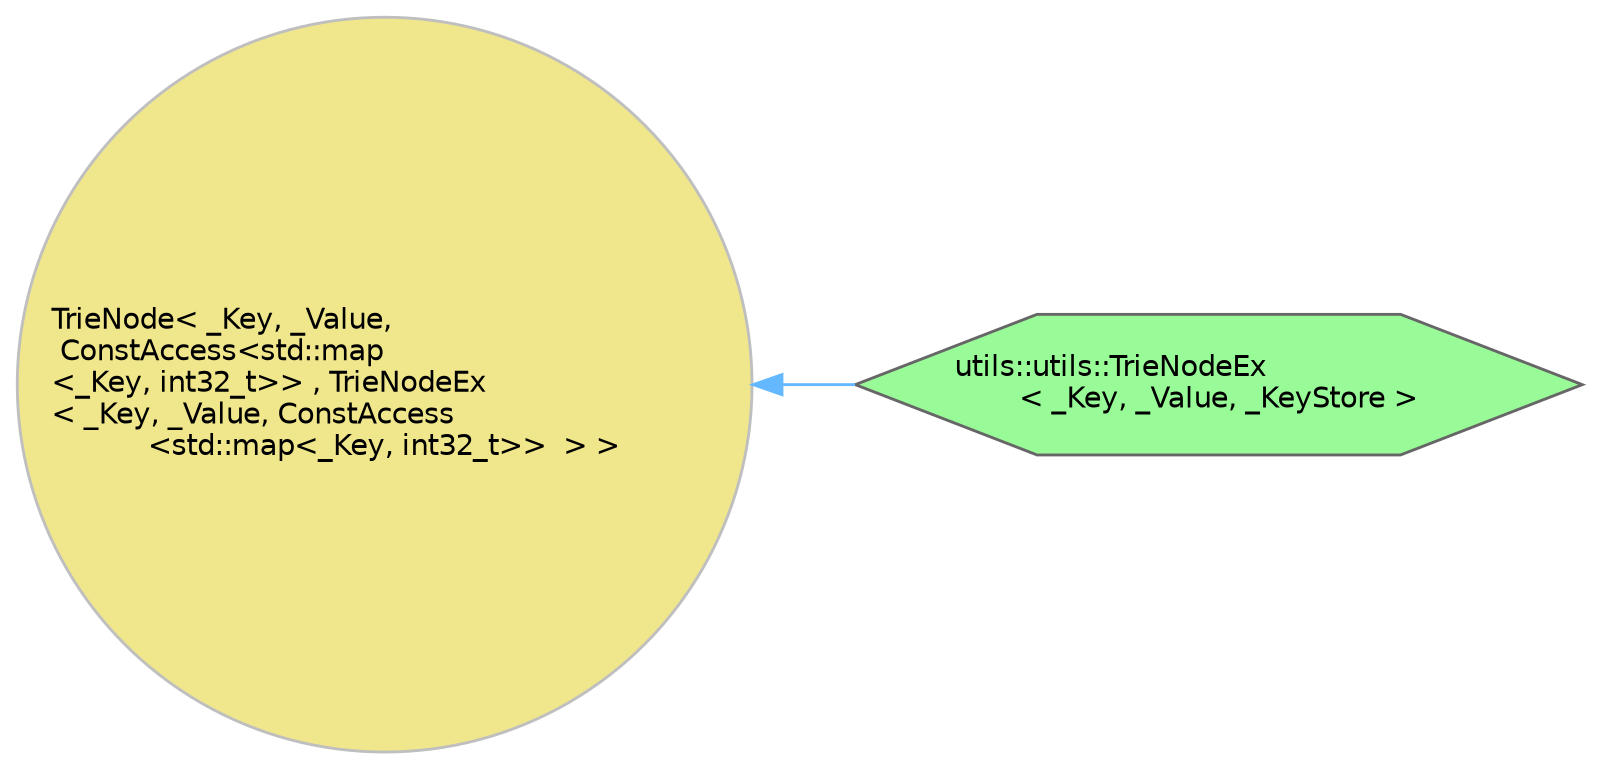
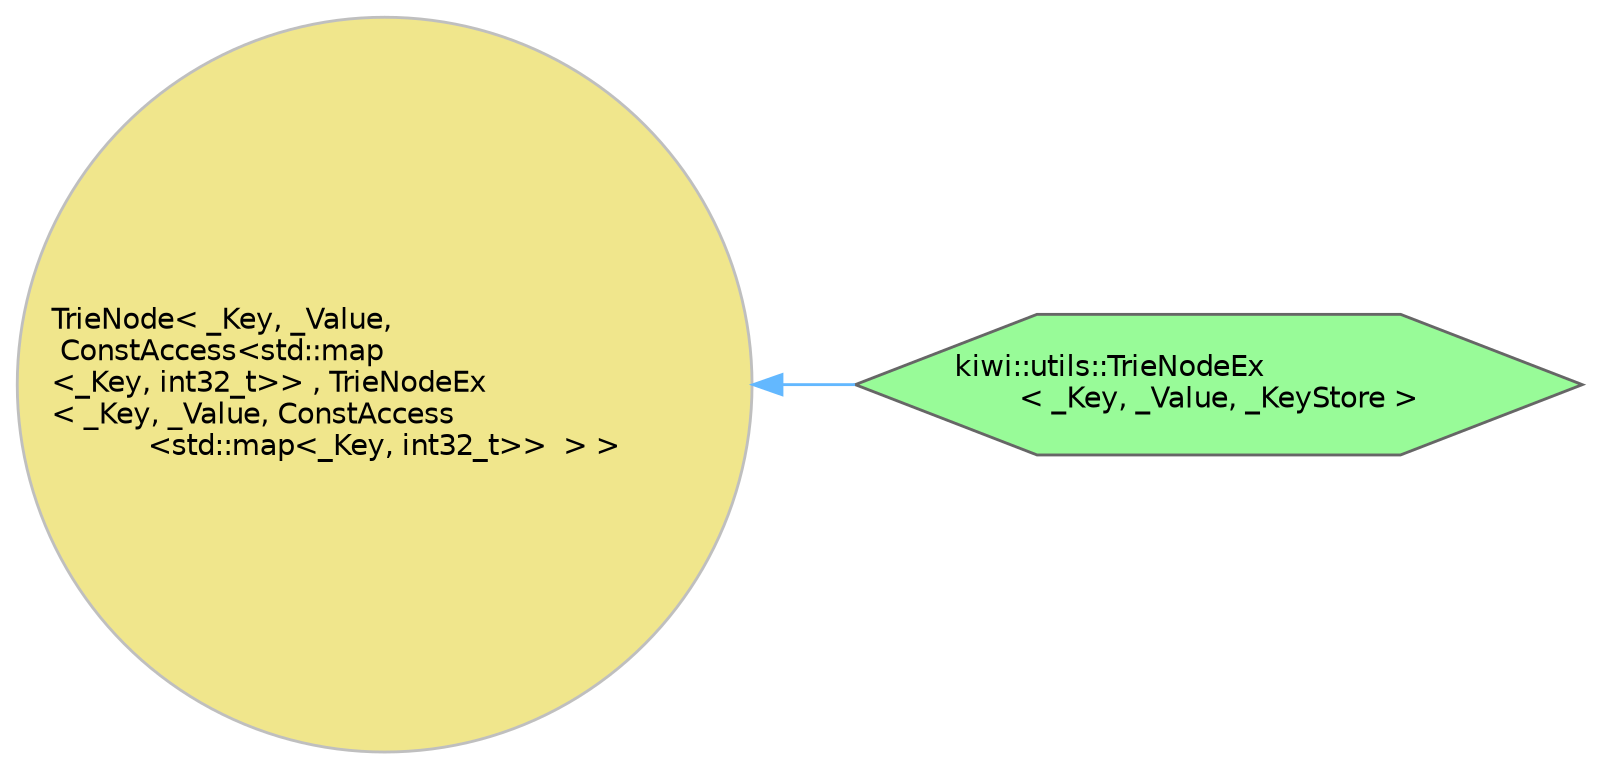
(1219, 385) -> (1219, 385)
